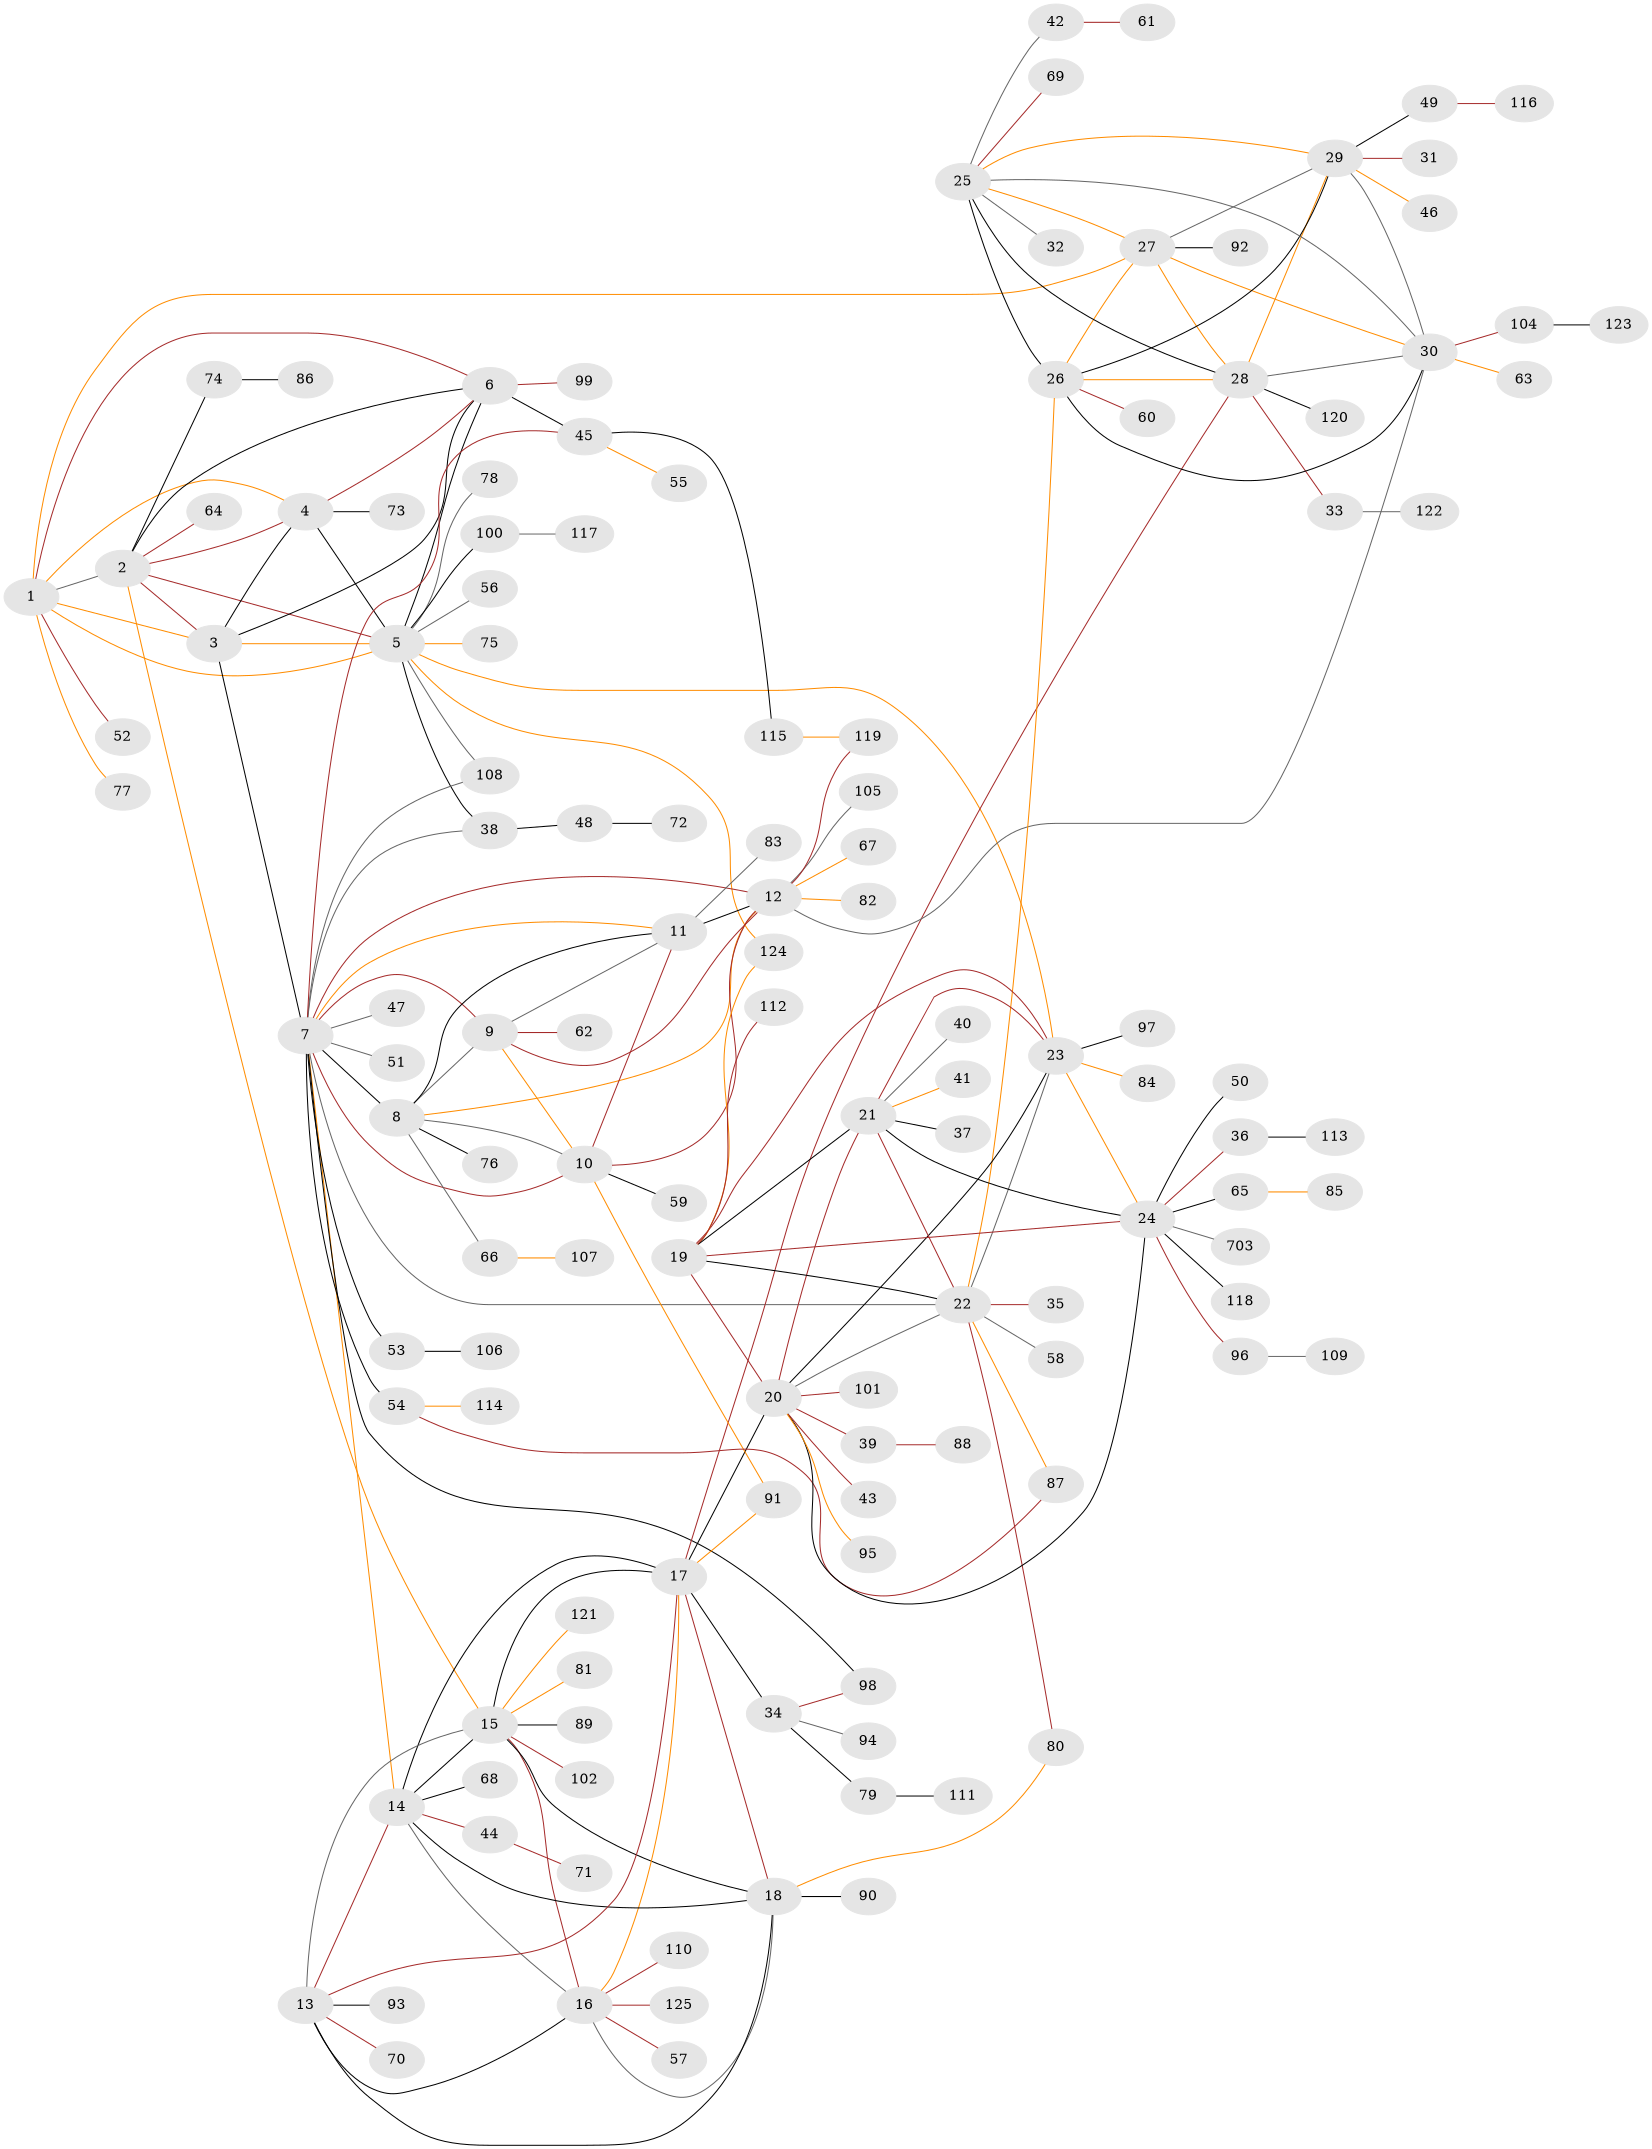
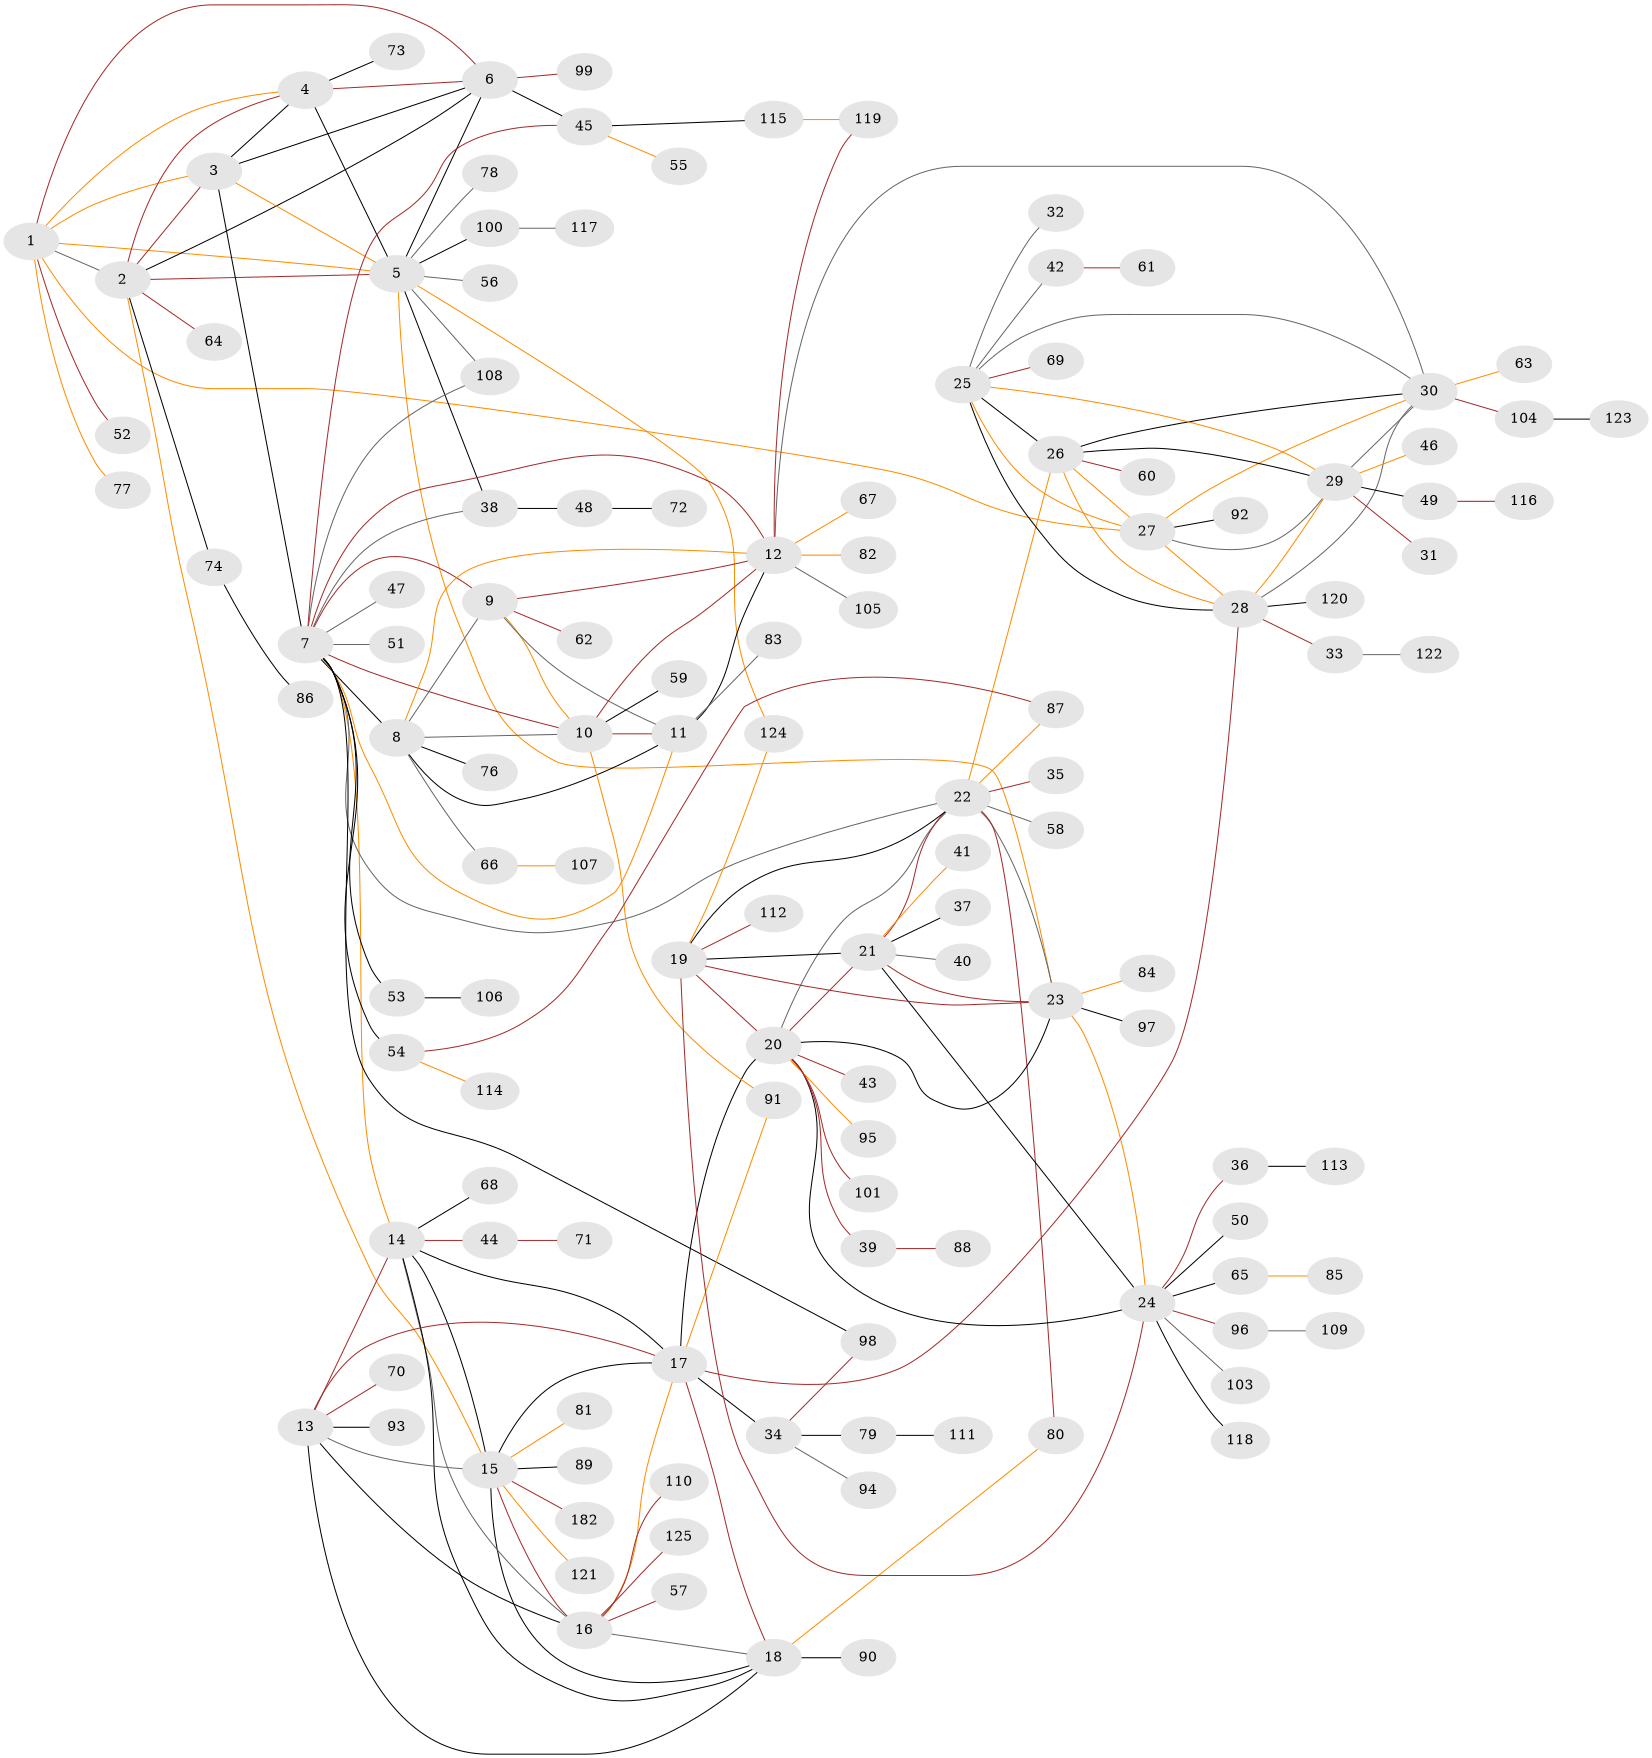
(490, 644) -> none
(1240, 1247) -> (1240, 1386)
(585, 1780) -> (585, 1521)
